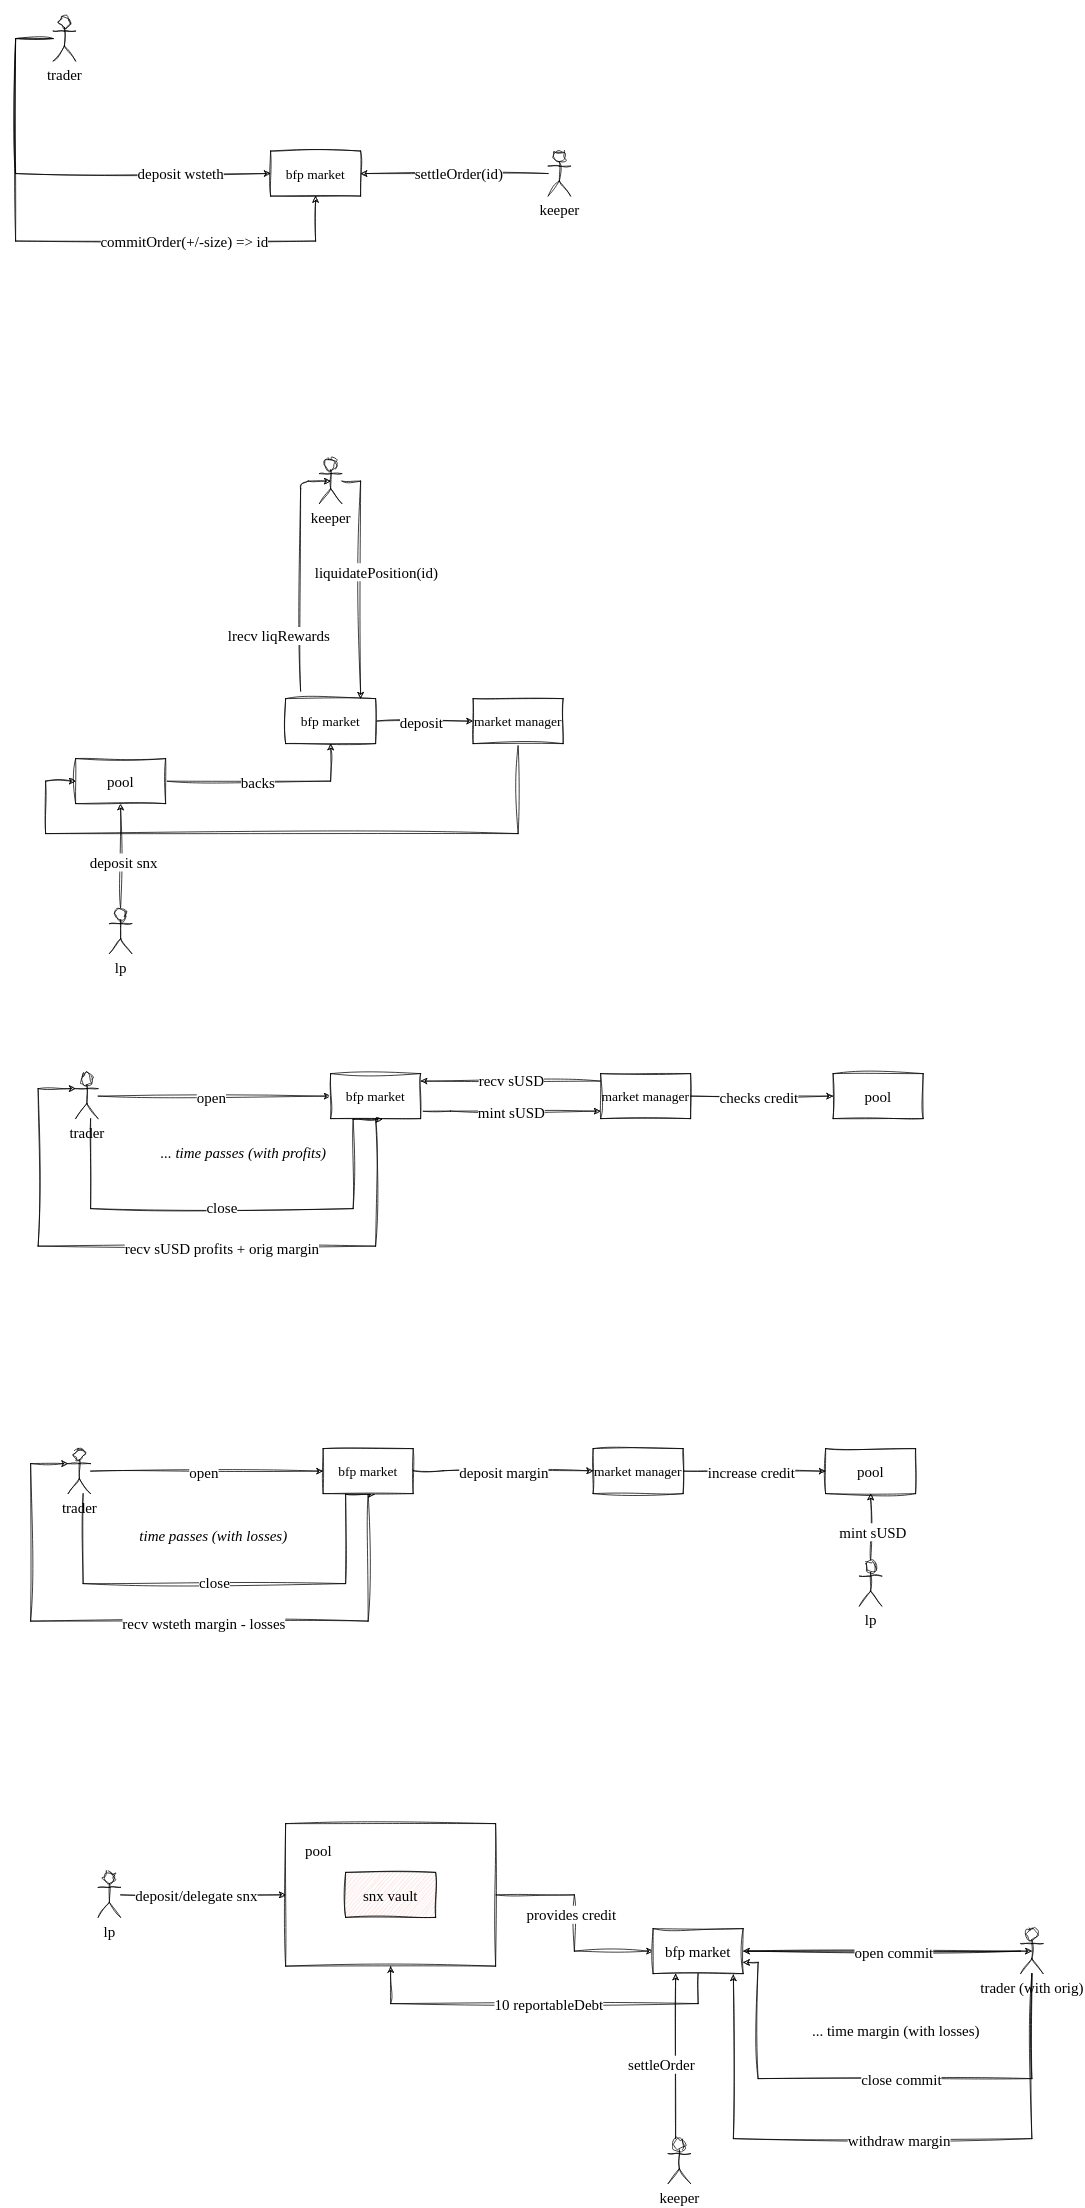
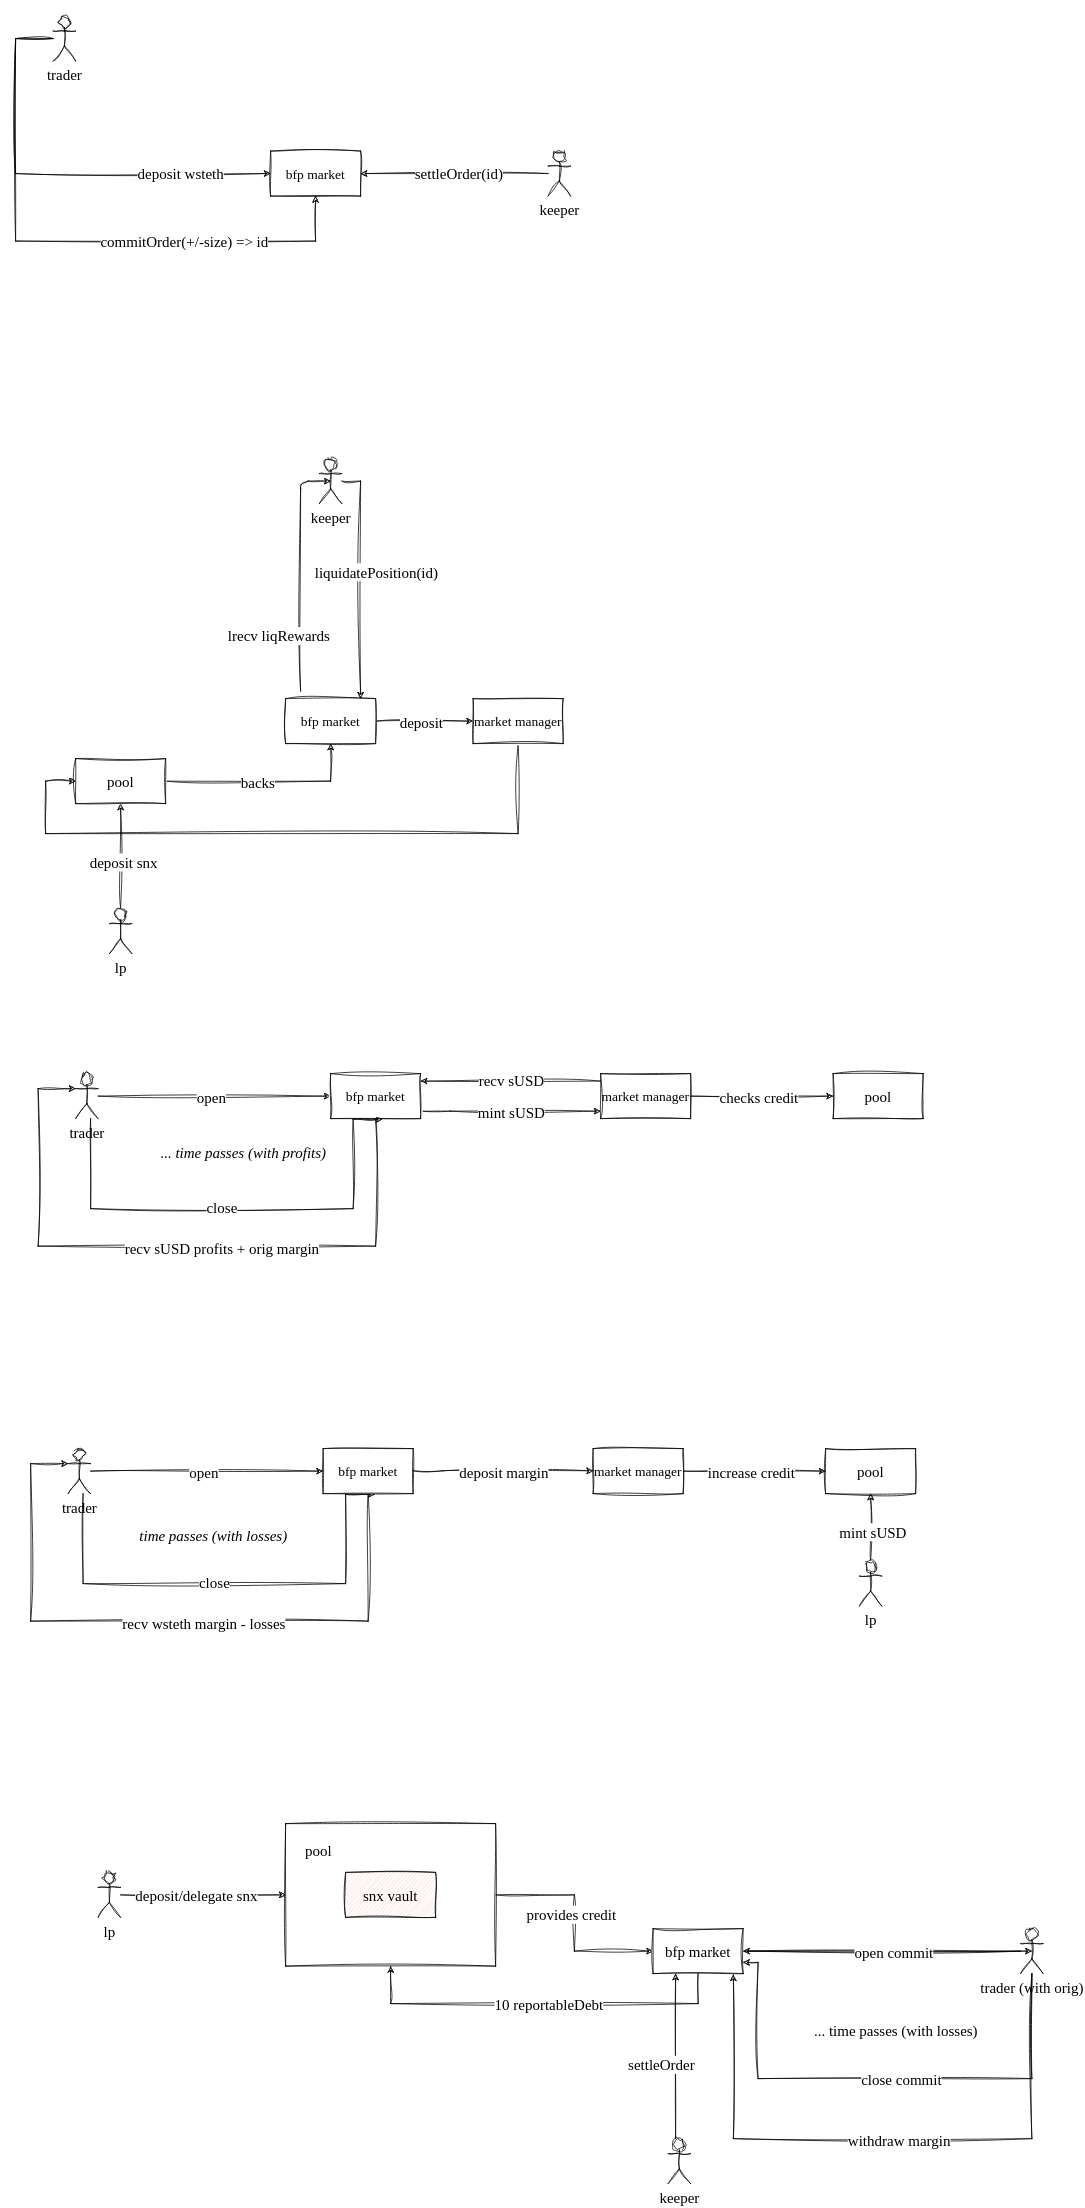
(896, 2030) -> (896, 2030)
